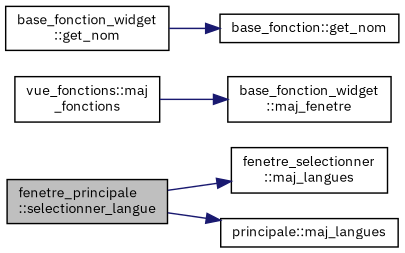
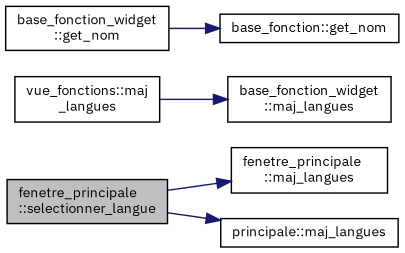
(87, 99) -> (87, 99)
(309, 99) -> (309, 99)
(309, 170) -> (309, 170)
